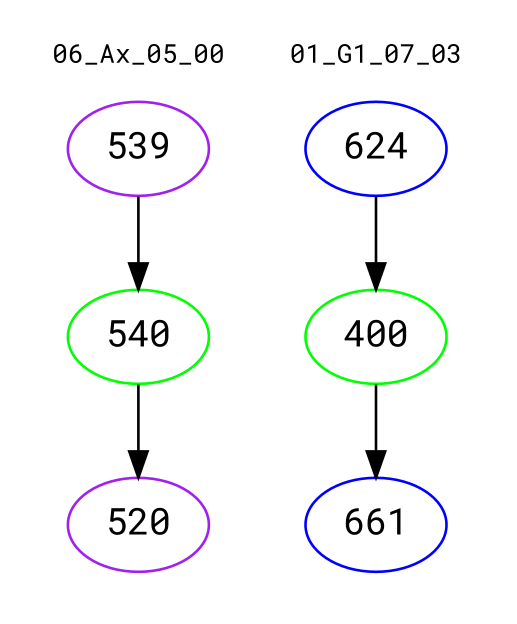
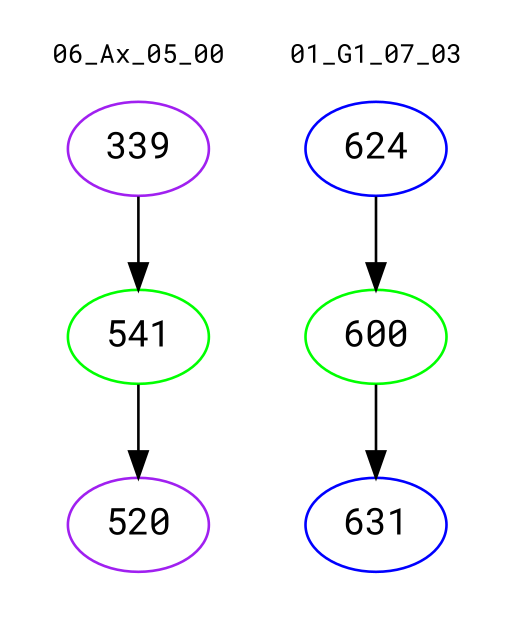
(138, 149) -> (138, 149)
(138, 337) -> (138, 337)
(376, 337) -> (376, 337)
(376, 525) -> (376, 525)
